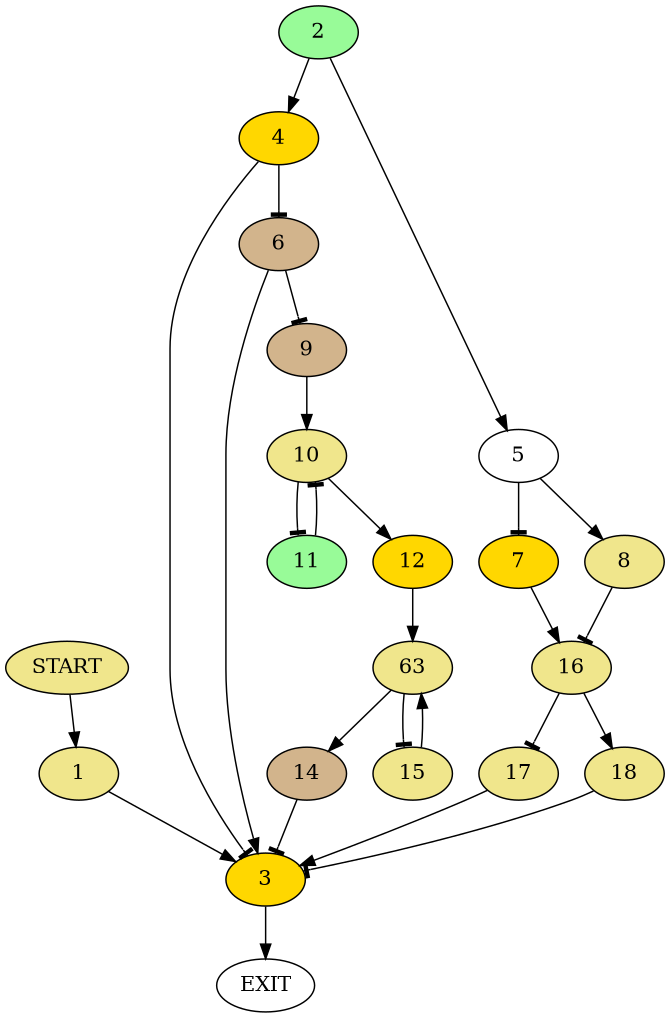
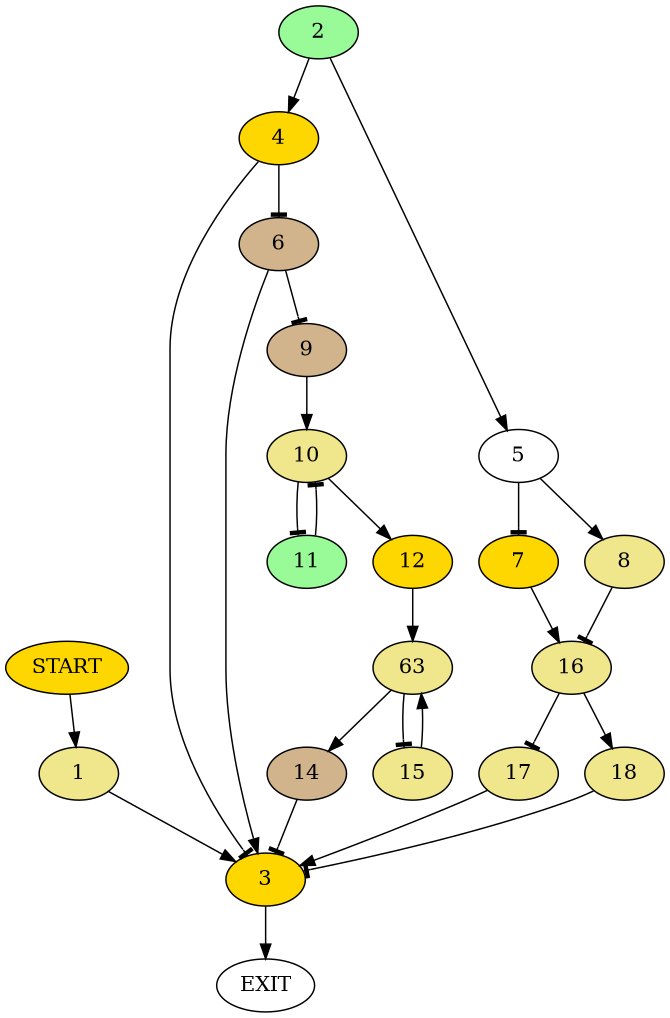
(67, 668) -> (67, 668)
